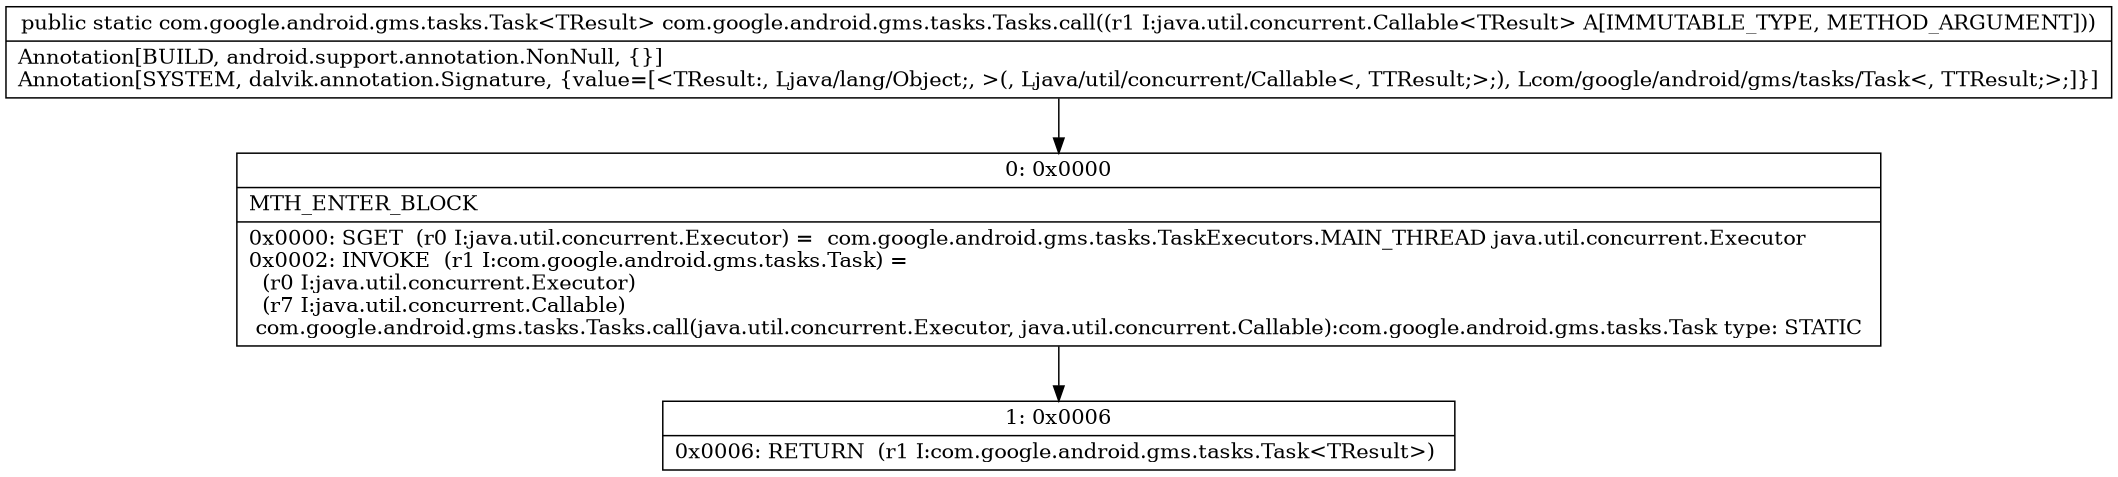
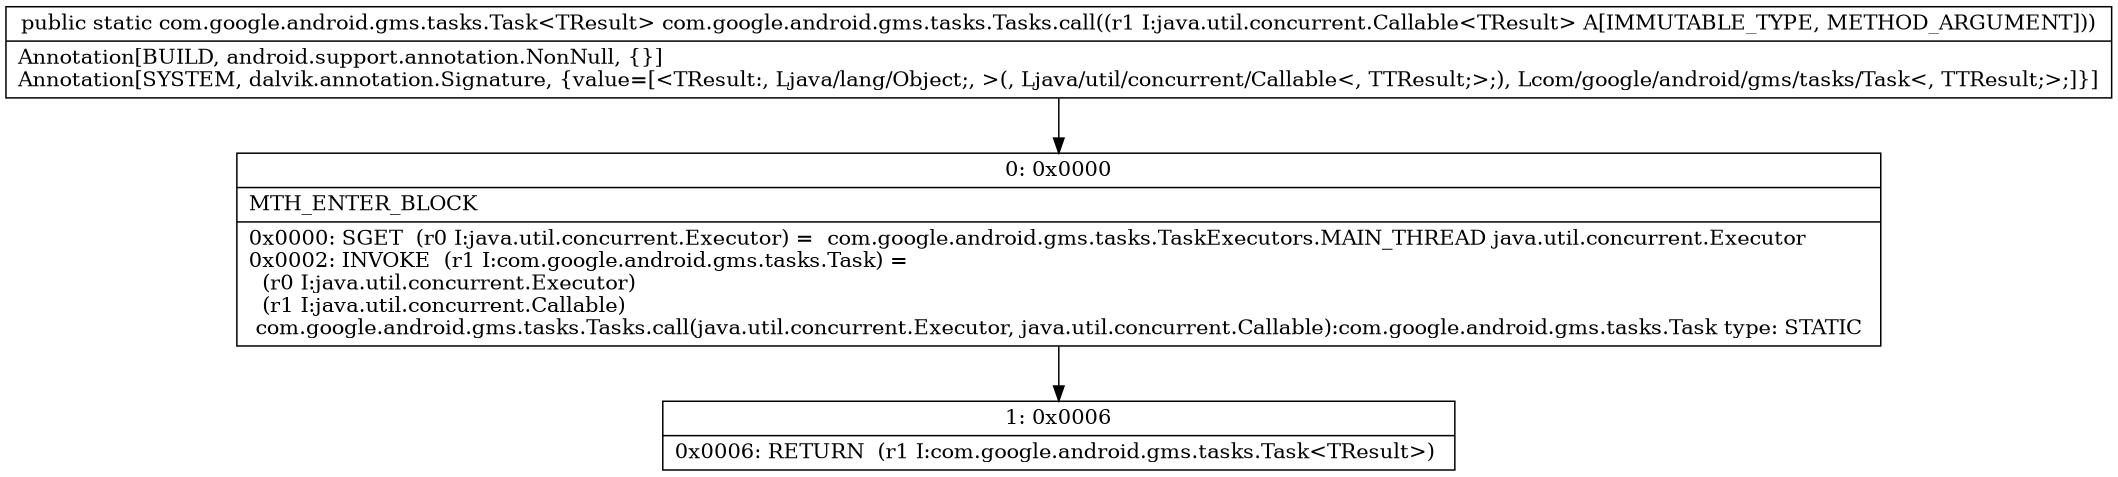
(438, 306) -> (438, 306)
